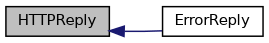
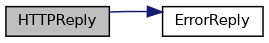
(143, 31) -> (128, 11)
